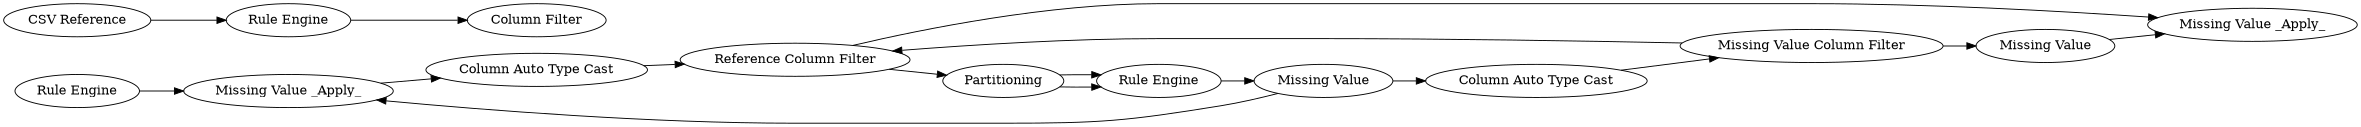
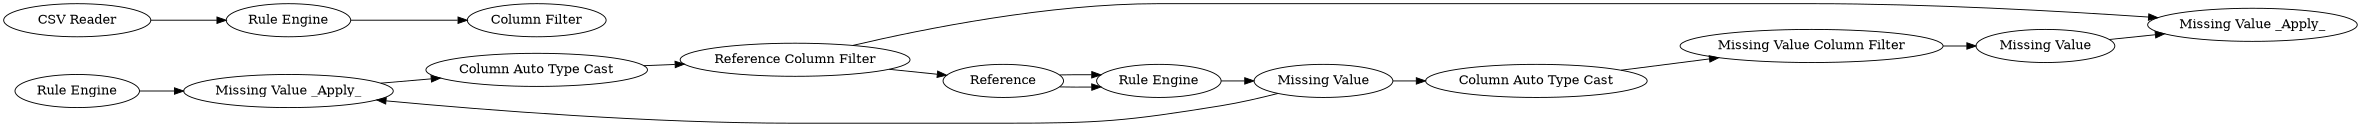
(77, 20) -> (77, 20)
(1292, 39) -> none
(1003, 81) -> (1003, 81)
